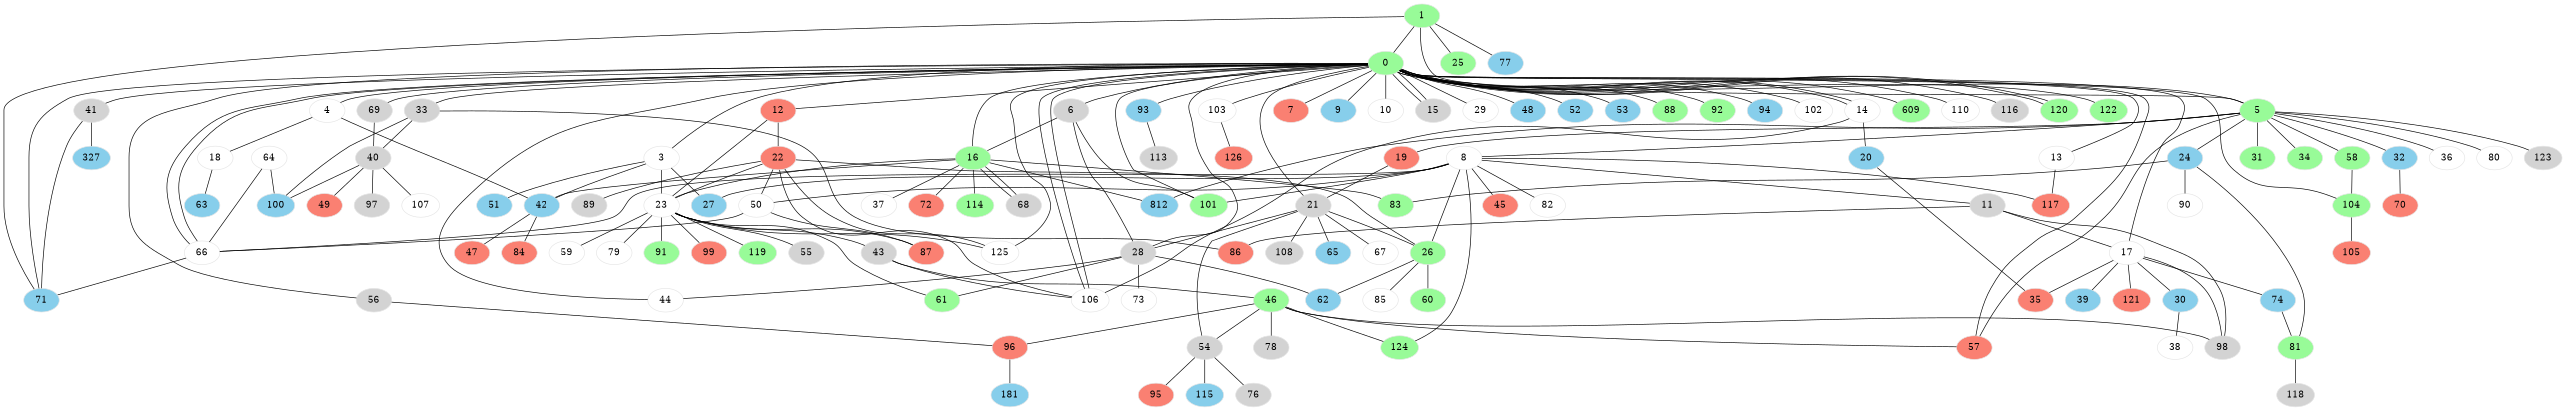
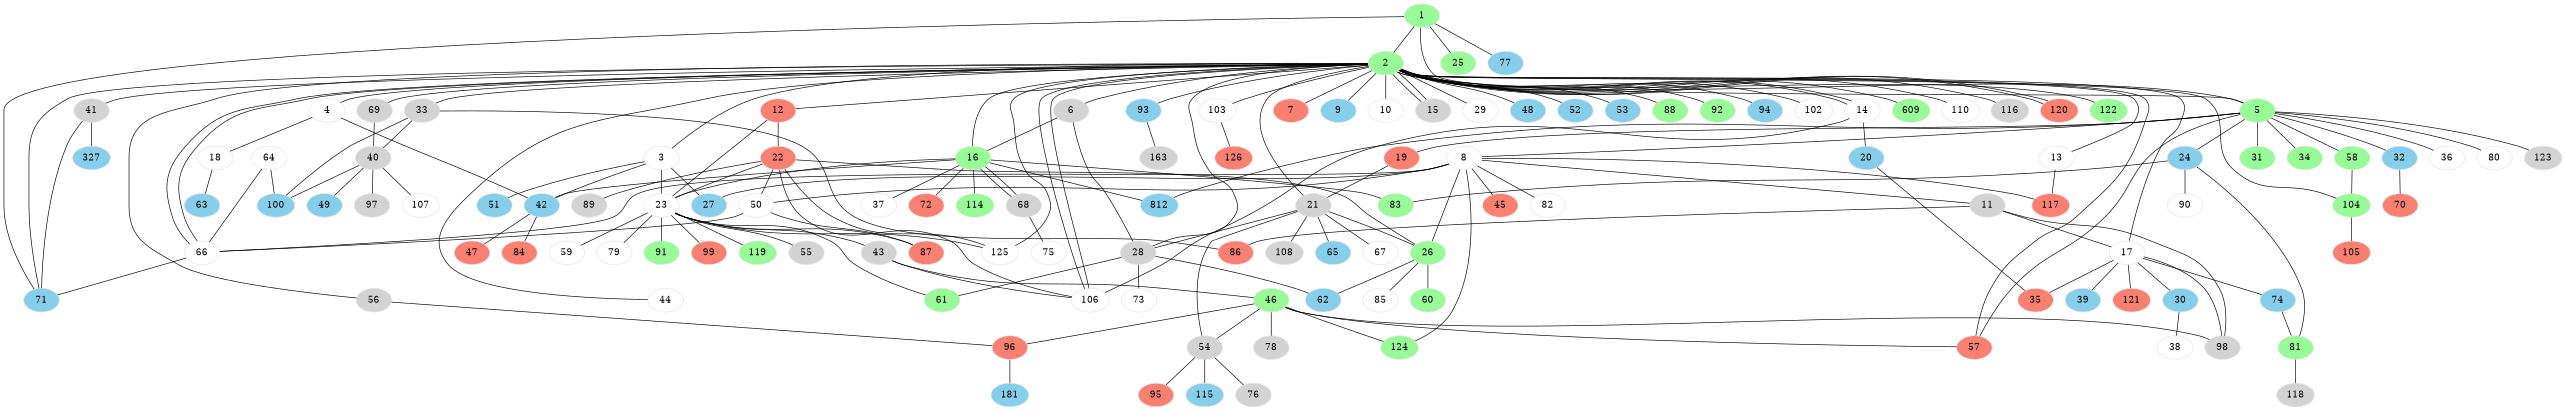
(1386, 63) -> (1386, 63)
(2059, 111) -> (2059, 111)
(1159, 158) -> (1159, 158)
(325, 205) -> (325, 205)
(1209, 205) -> none
none -> (1049, 253)
(903, 283) -> none
